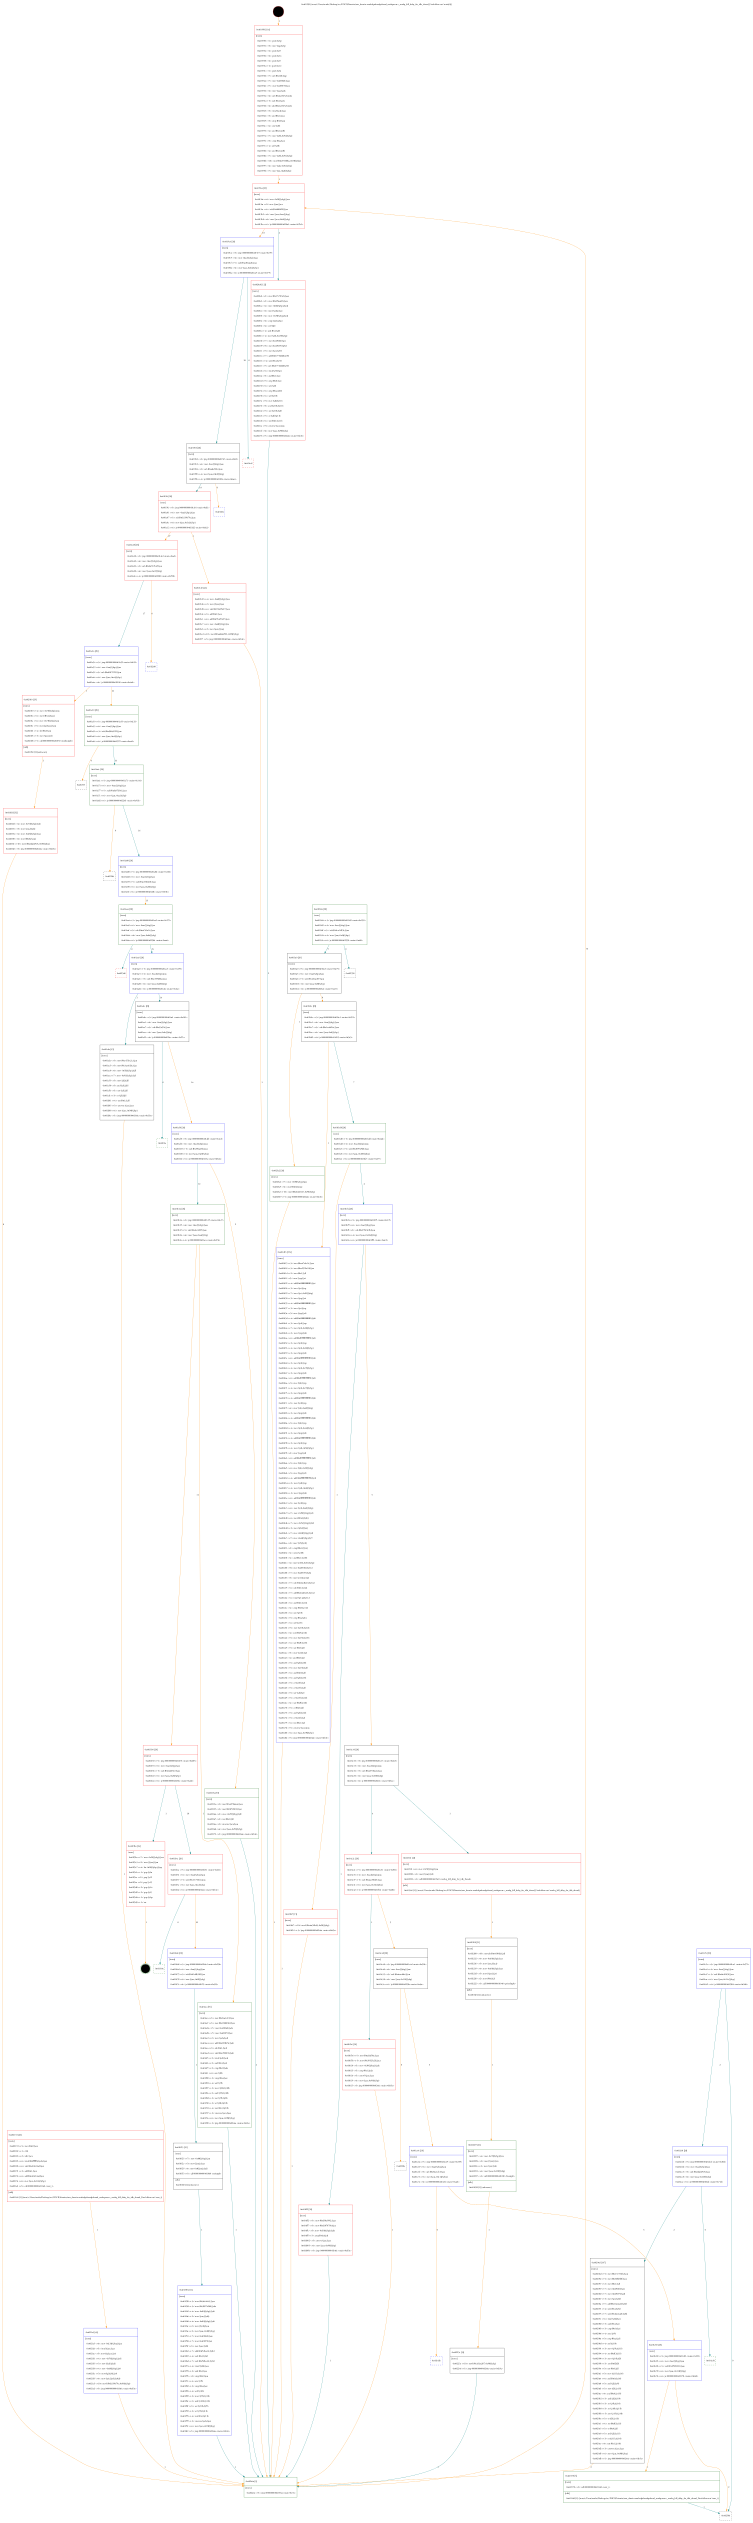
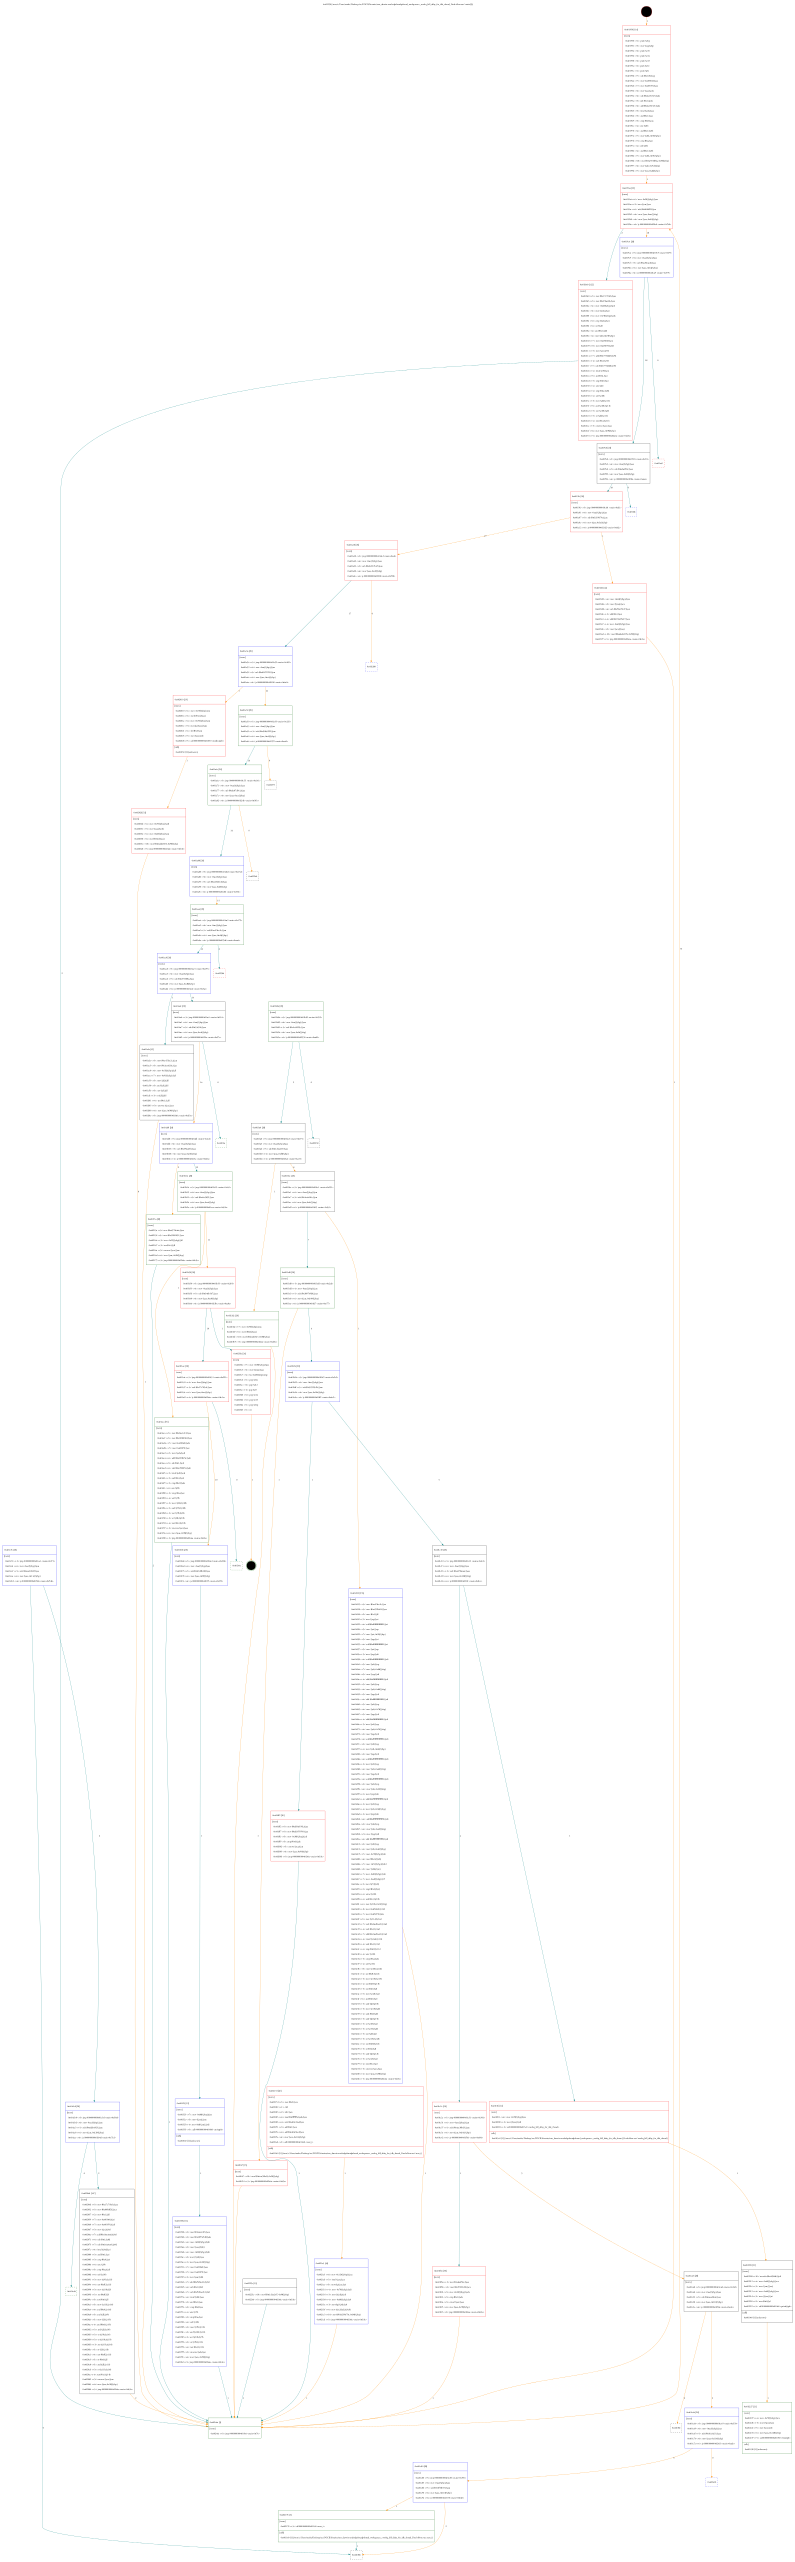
(217, 495) -> (628, 495)
(368, 1494) -> (385, 1473)
(198, 2166) -> (200, 2122)
(484, 2269) -> none
